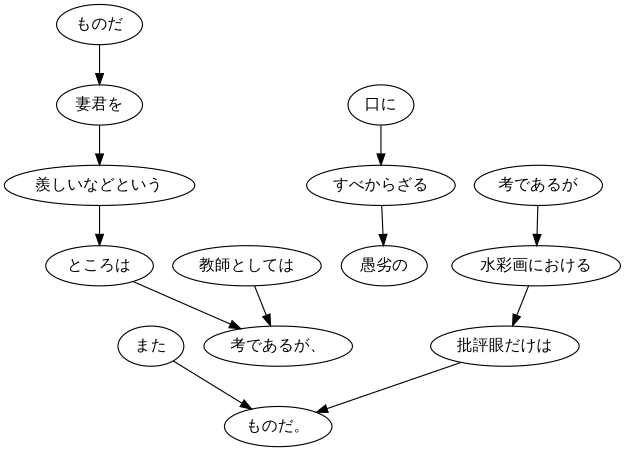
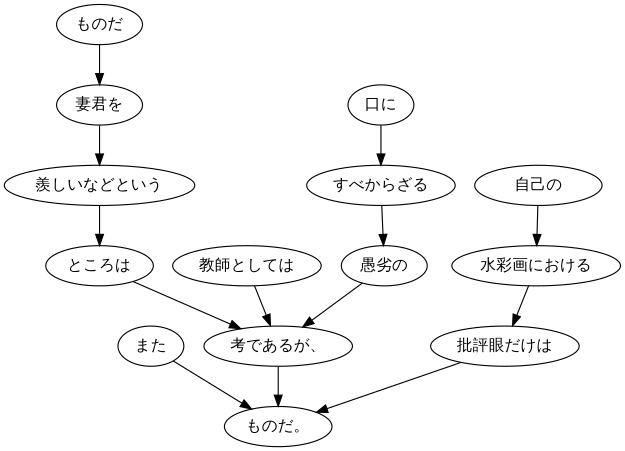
(538, 185) -> (538, 185)
none -> (337, 302)
none -> (278, 381)
